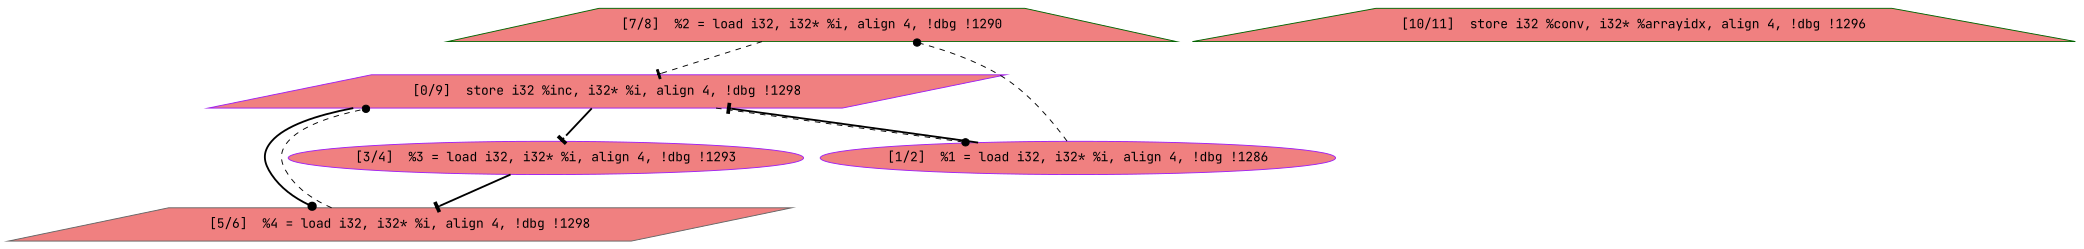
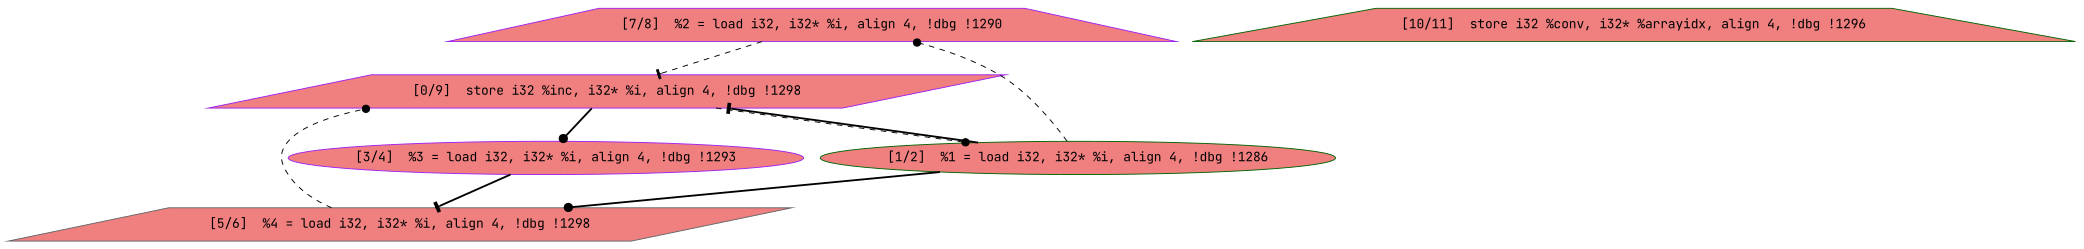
(812, 25) -> (812, 25)
(579, 122) -> (579, 122)
(273, 140) -> (756, 190)
(1078, 158) -> (1078, 158)
